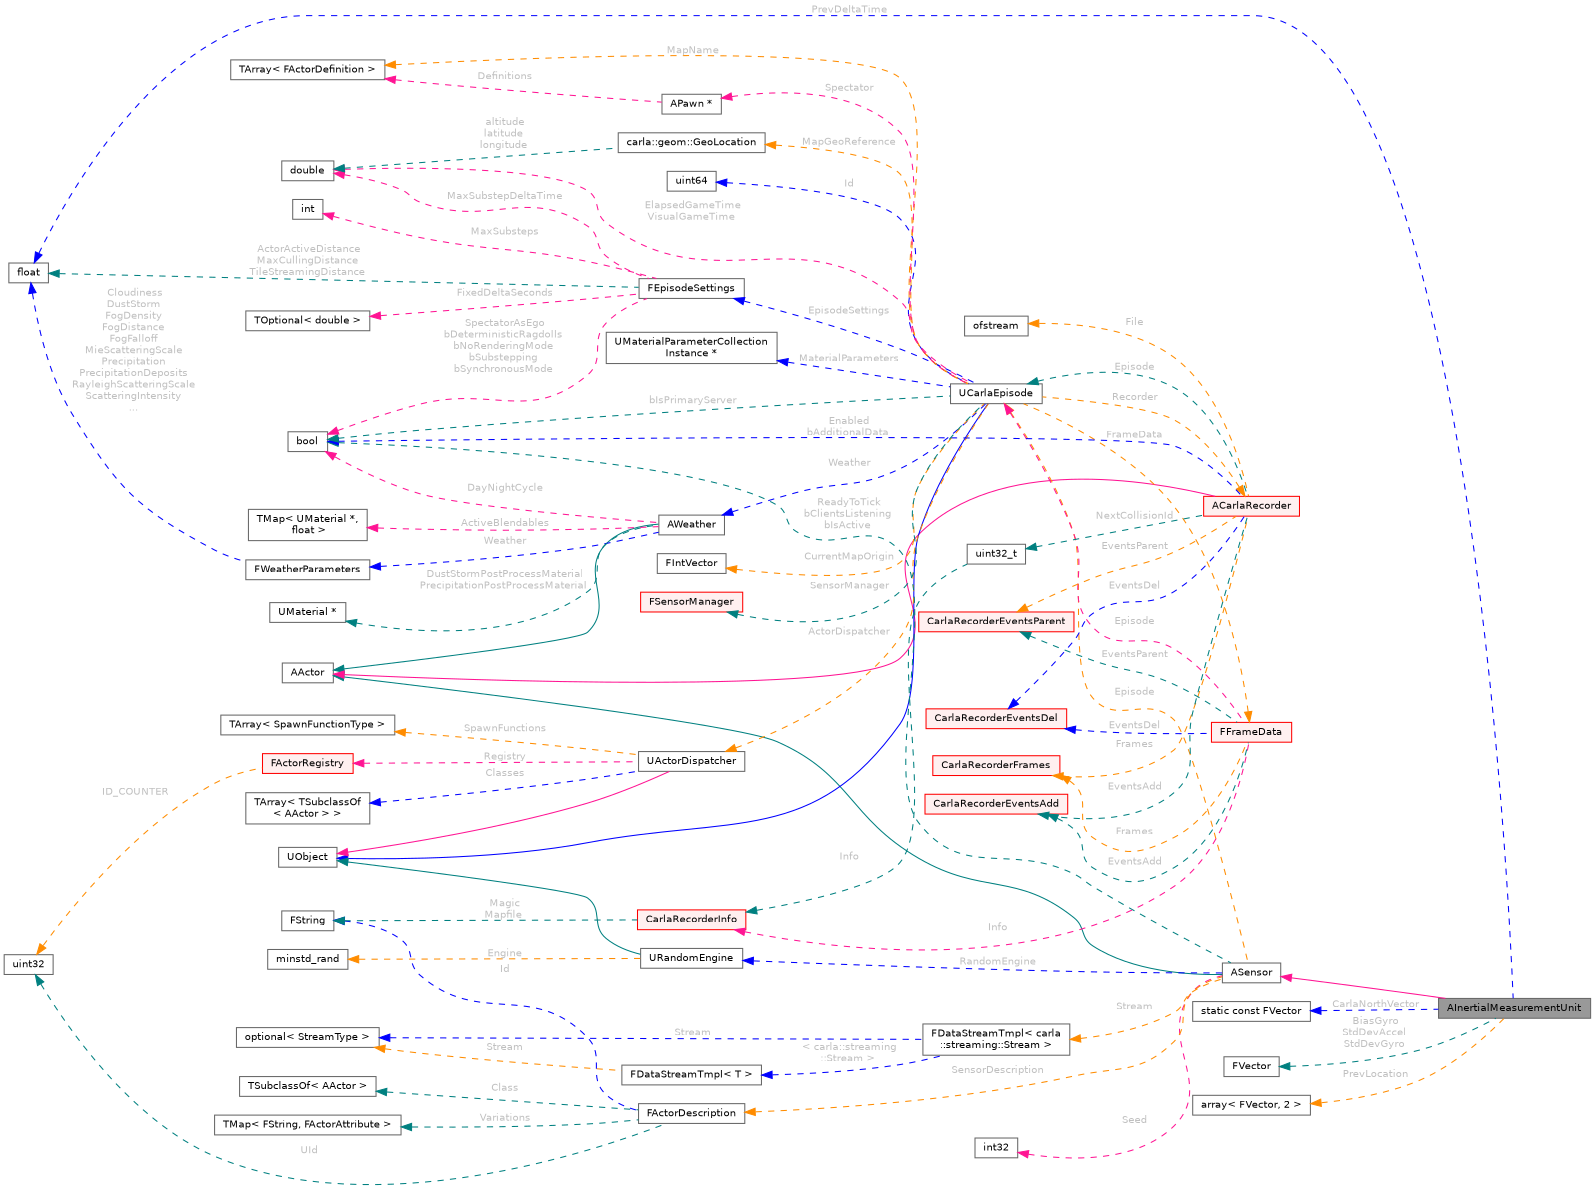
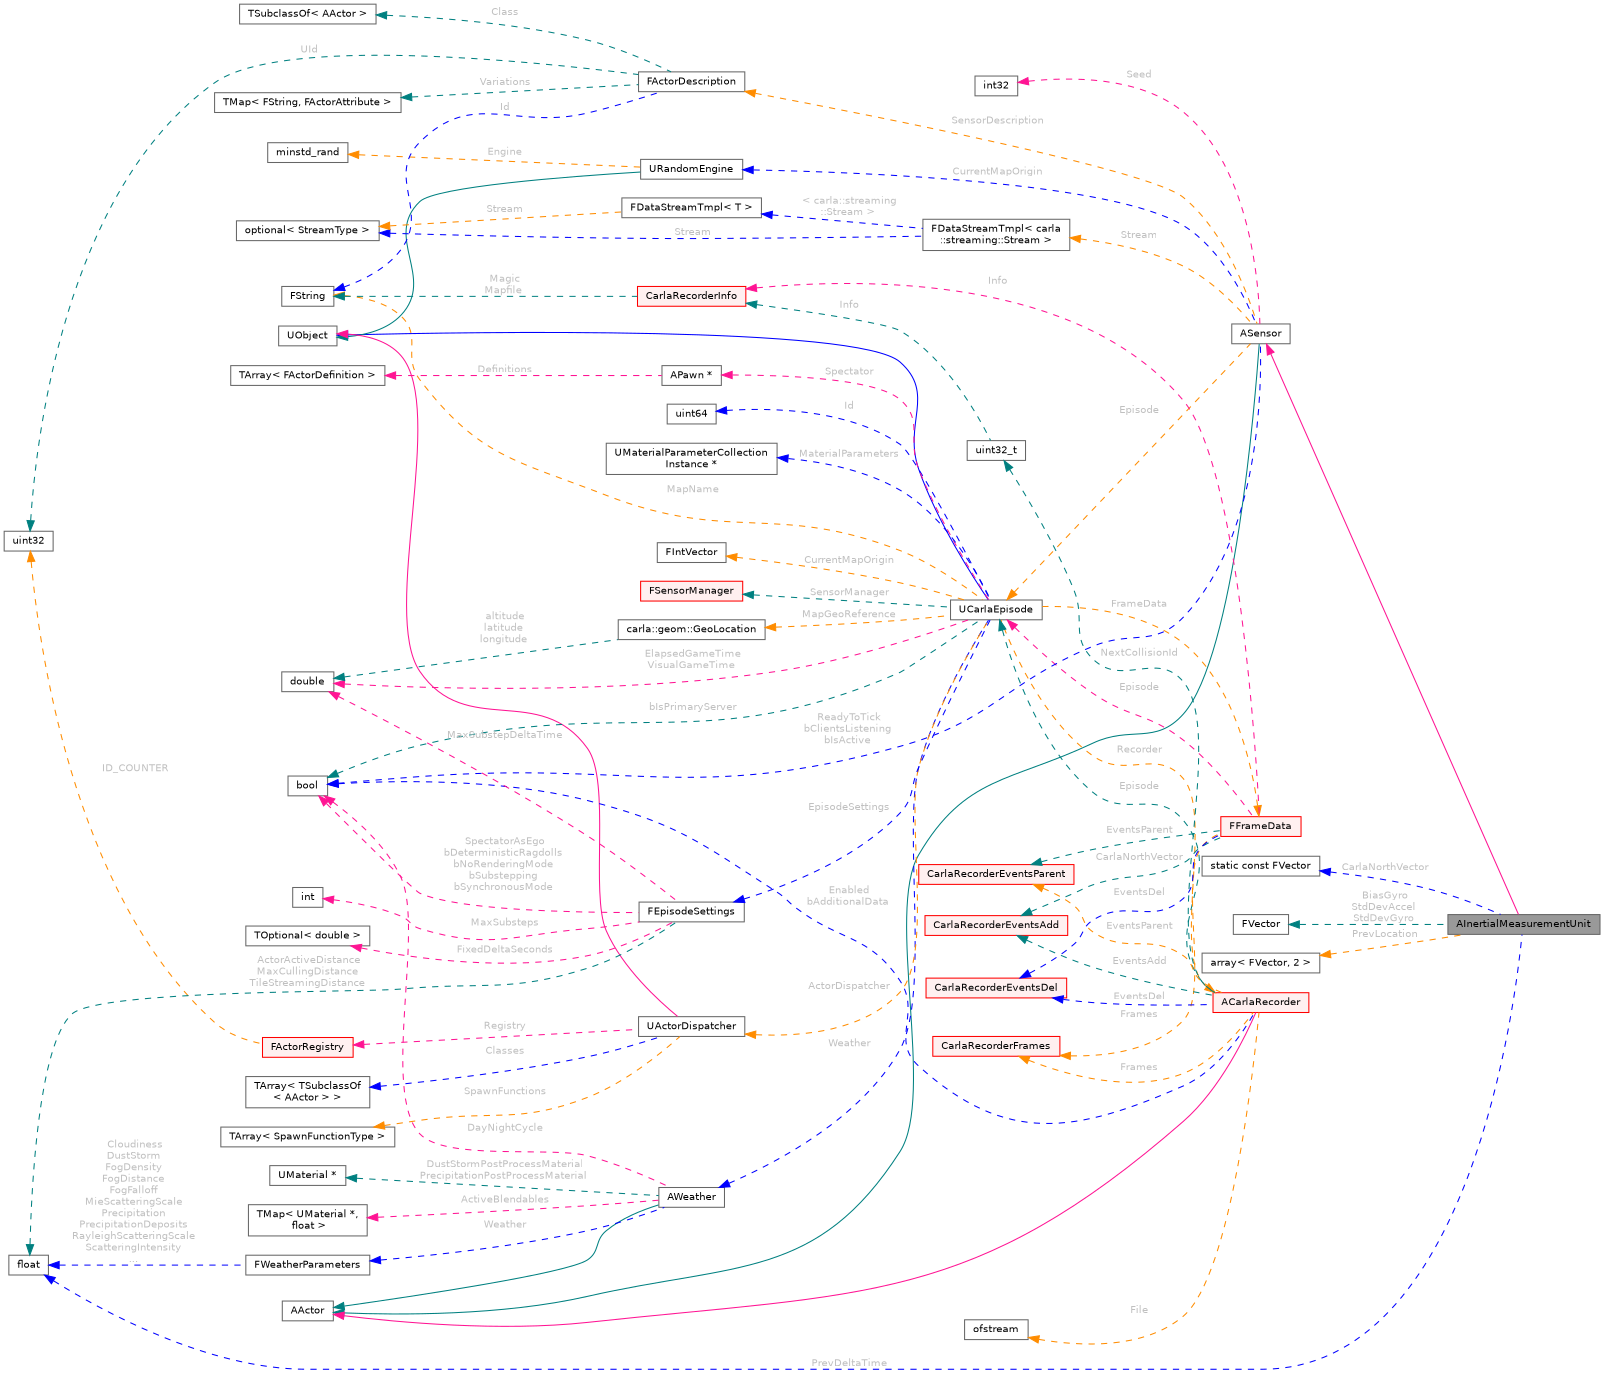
(817, 60) -> (627, 502)
(891, 544) -> (919, 740)
(1133, 862) -> (1138, 857)
(996, 962) -> (996, 172)
